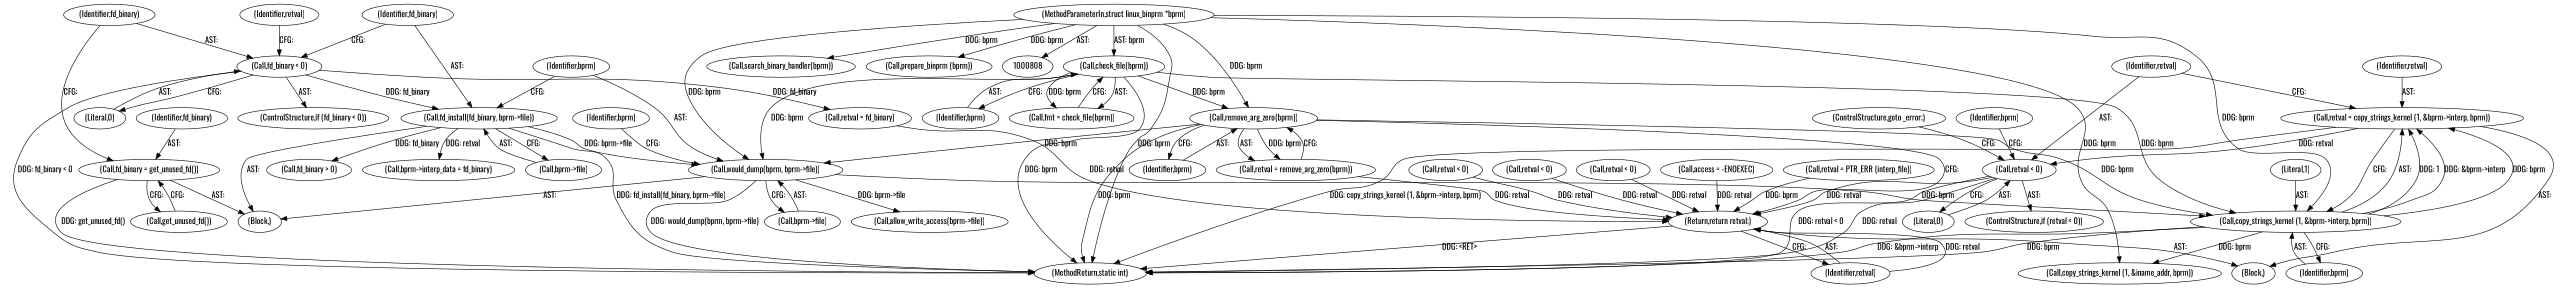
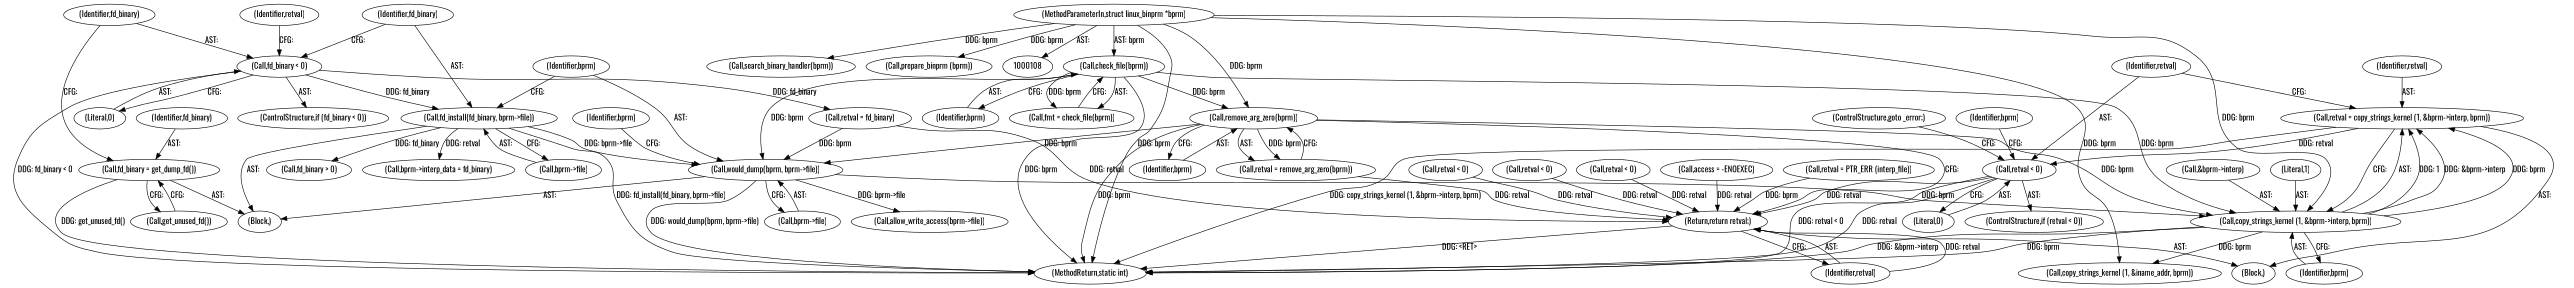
(797, 36) -> (816, 143)
(1028, 67) -> (1028, 67)
(149, 170) -> (149, 170)
none -> (2213, 170)
